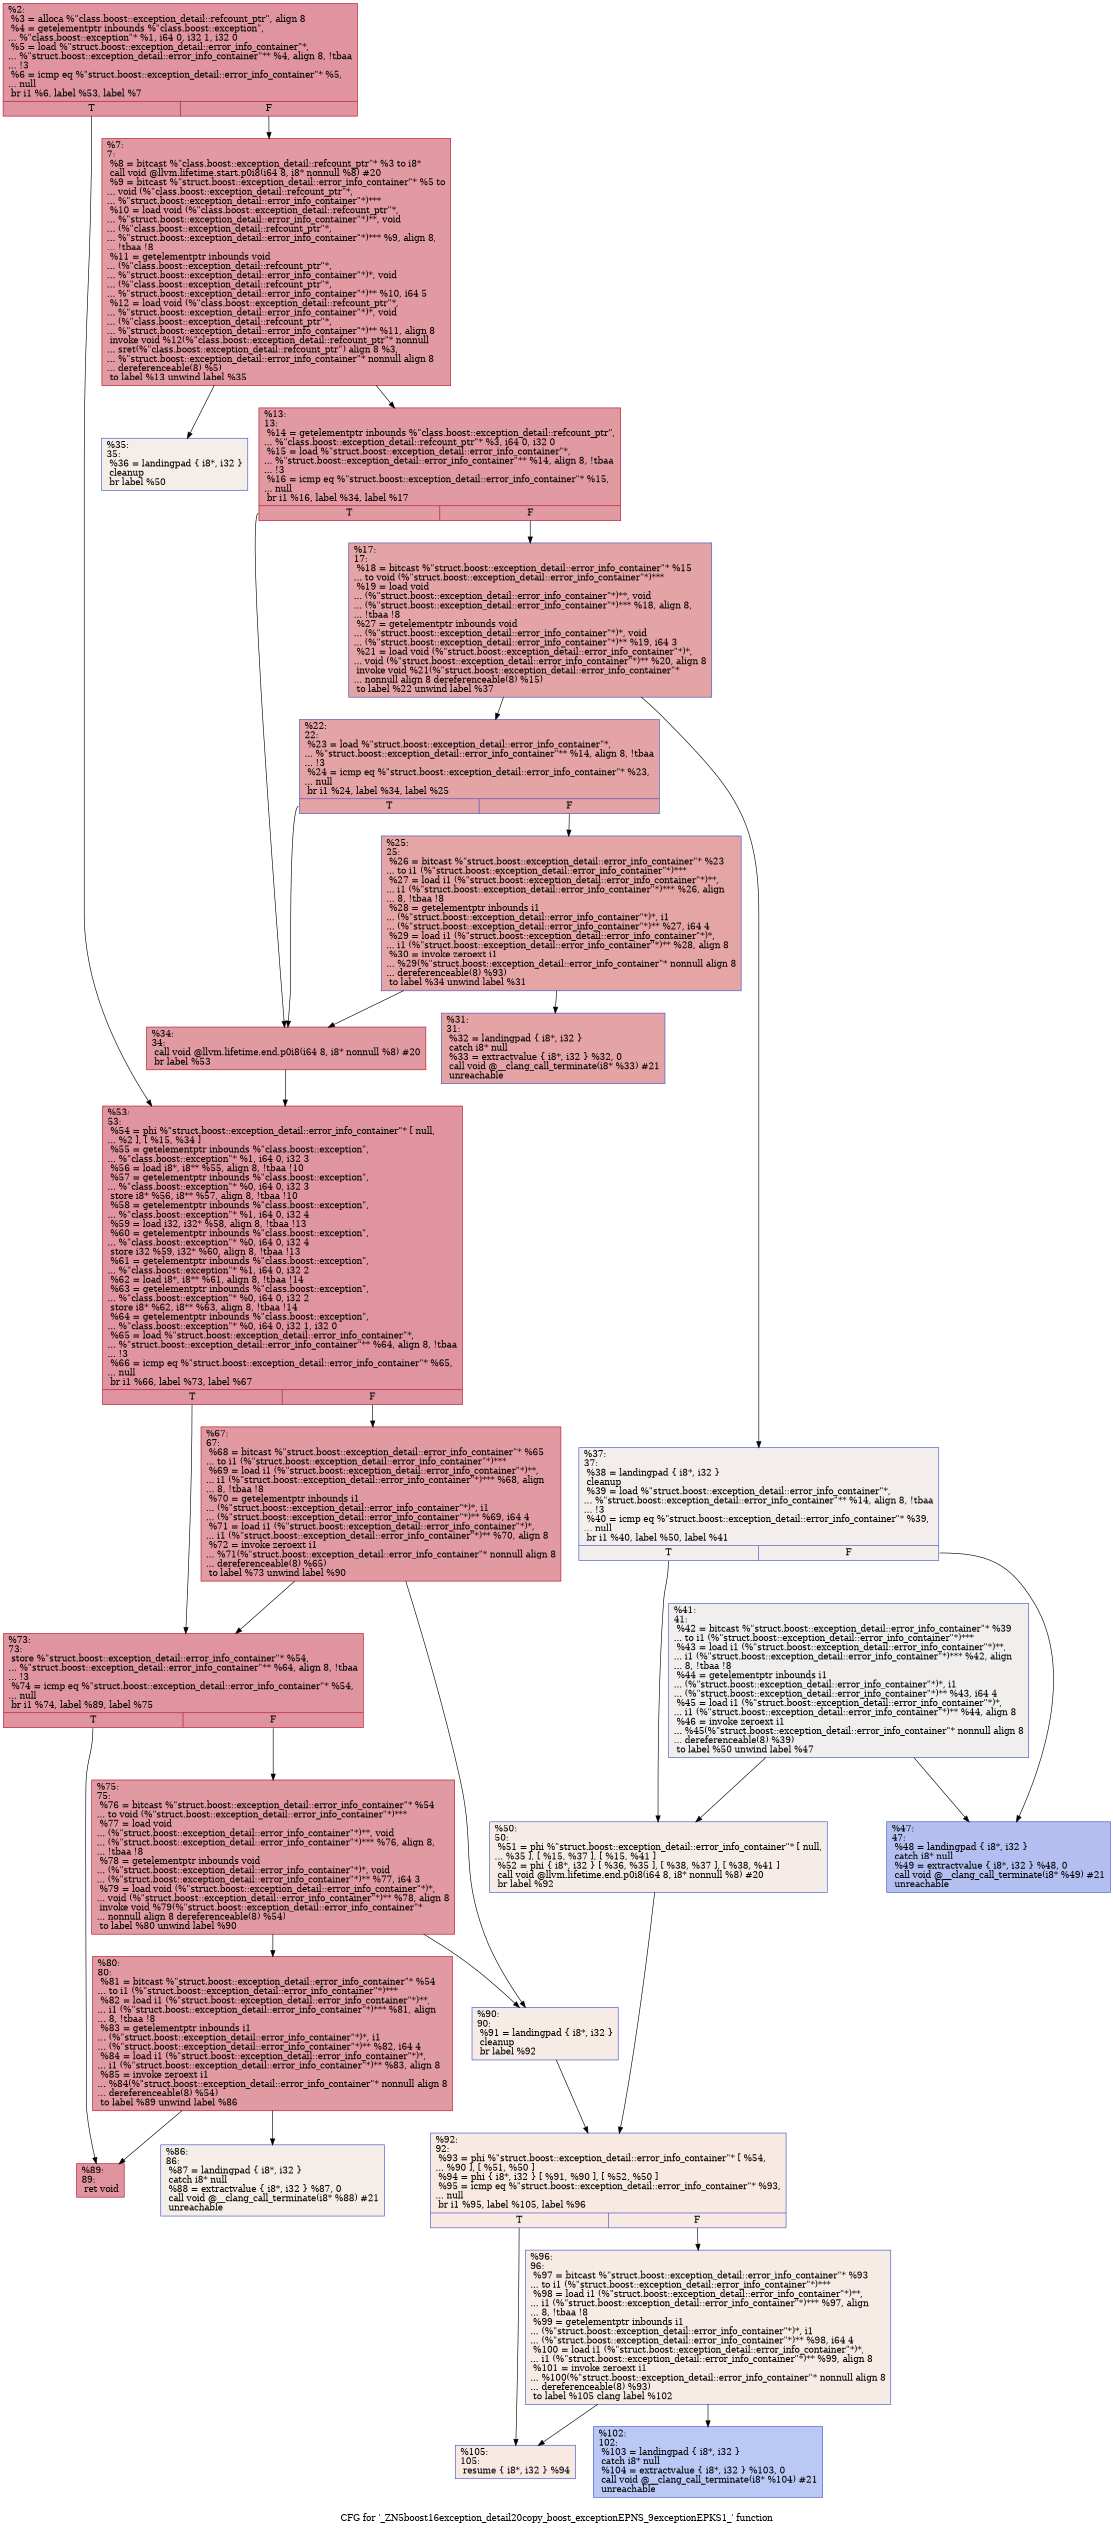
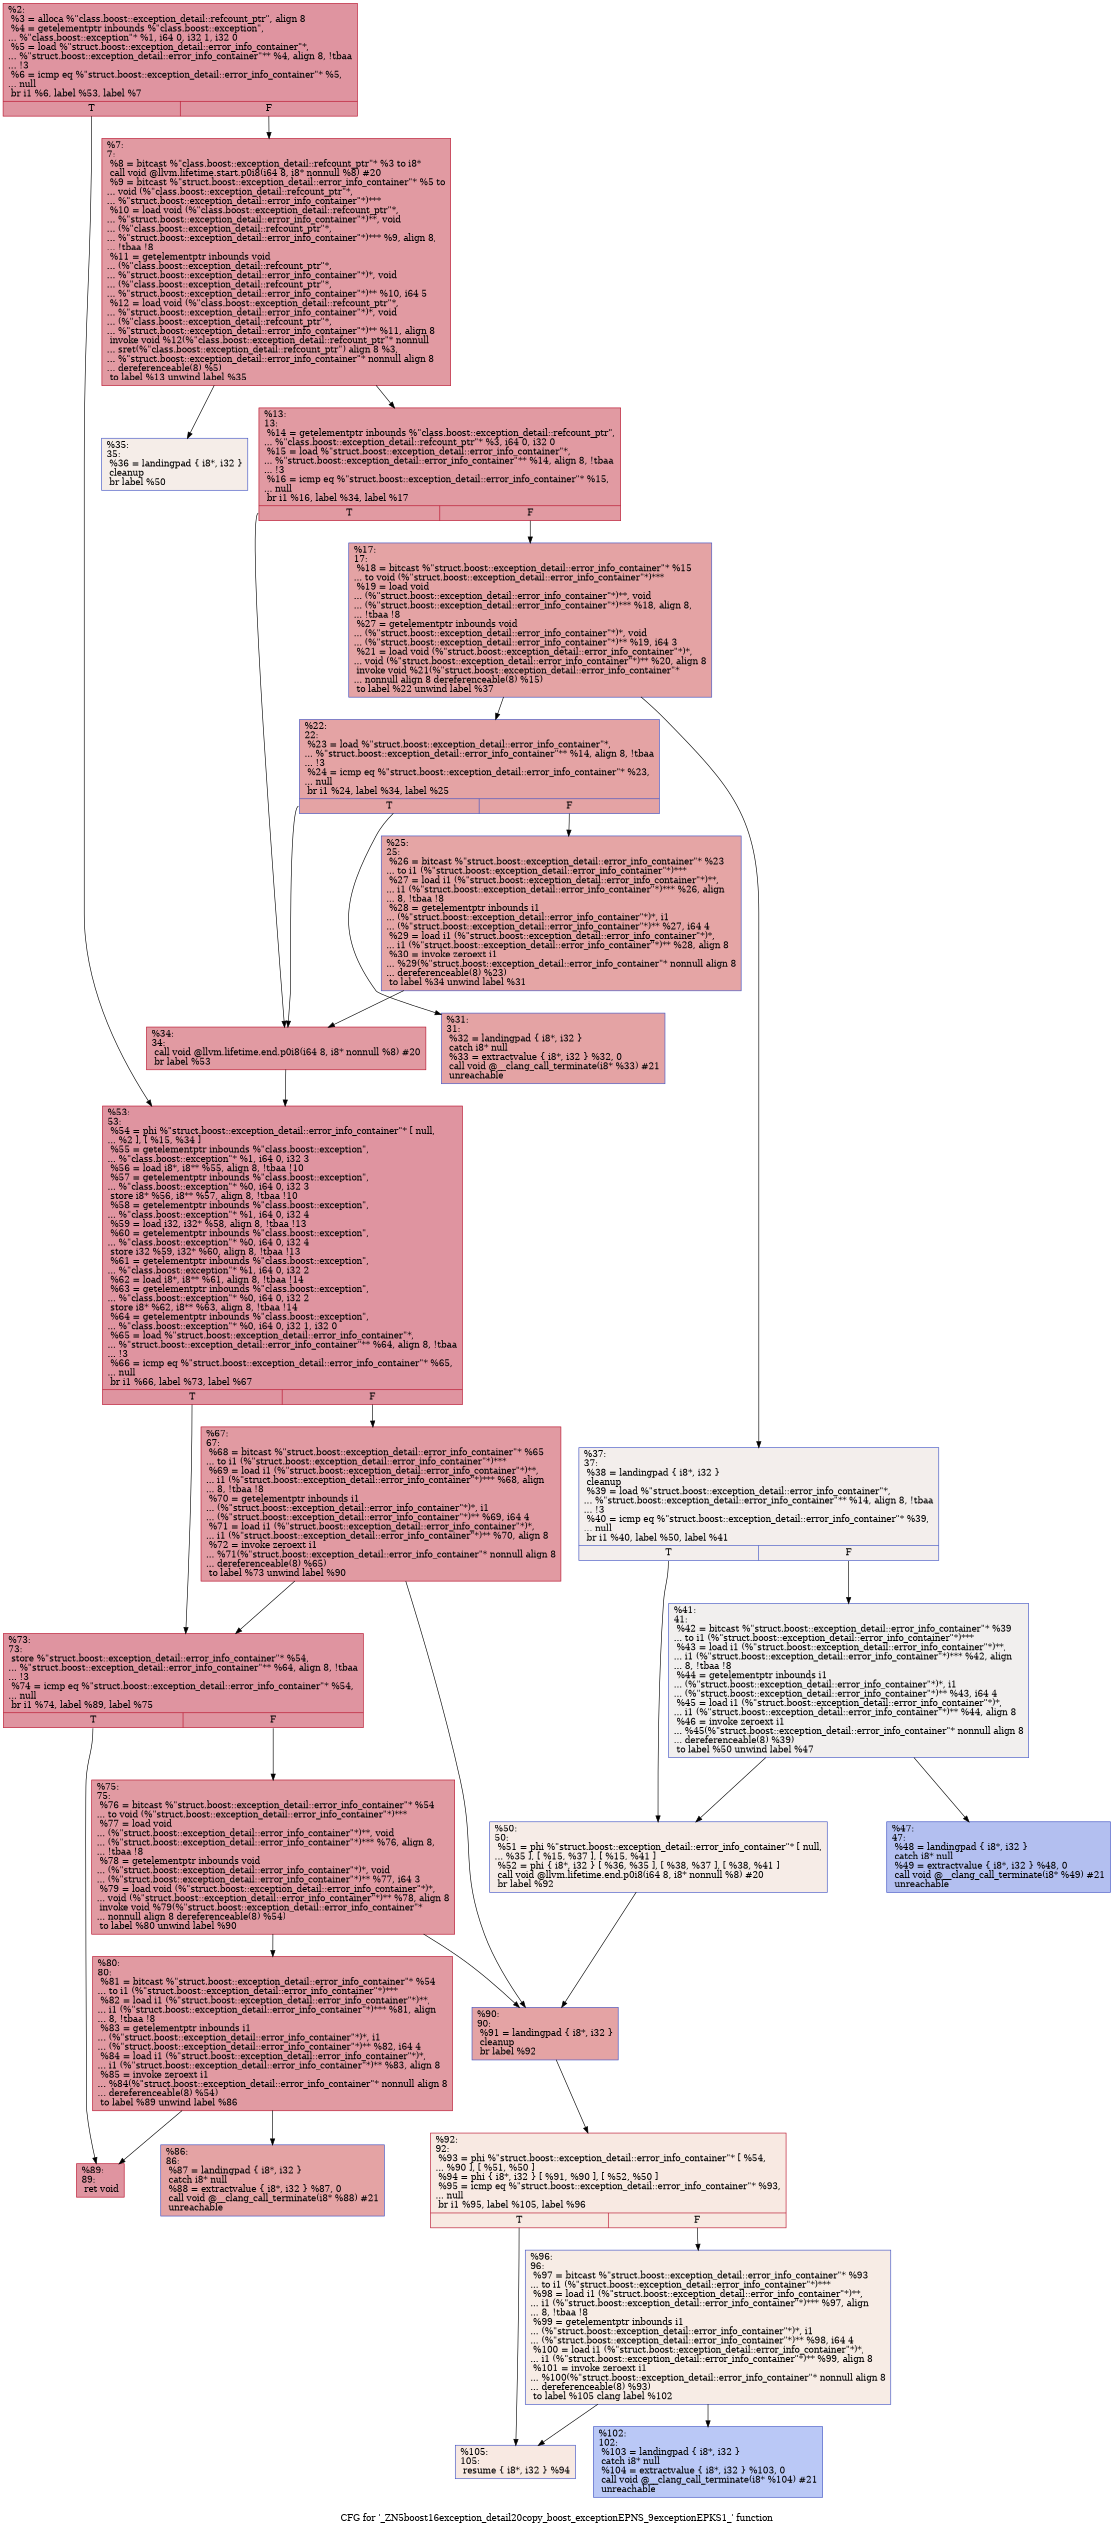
(447, 973) -> (447, 973)
(556, 999) -> (349, 931)
(1052, 1654) -> (849, 1579)
(640, 2010) -> (601, 1947)
(545, 2034) -> (545, 2034)
(273, 2180) -> (273, 2180)
(608, 2180) -> (608, 2180)
